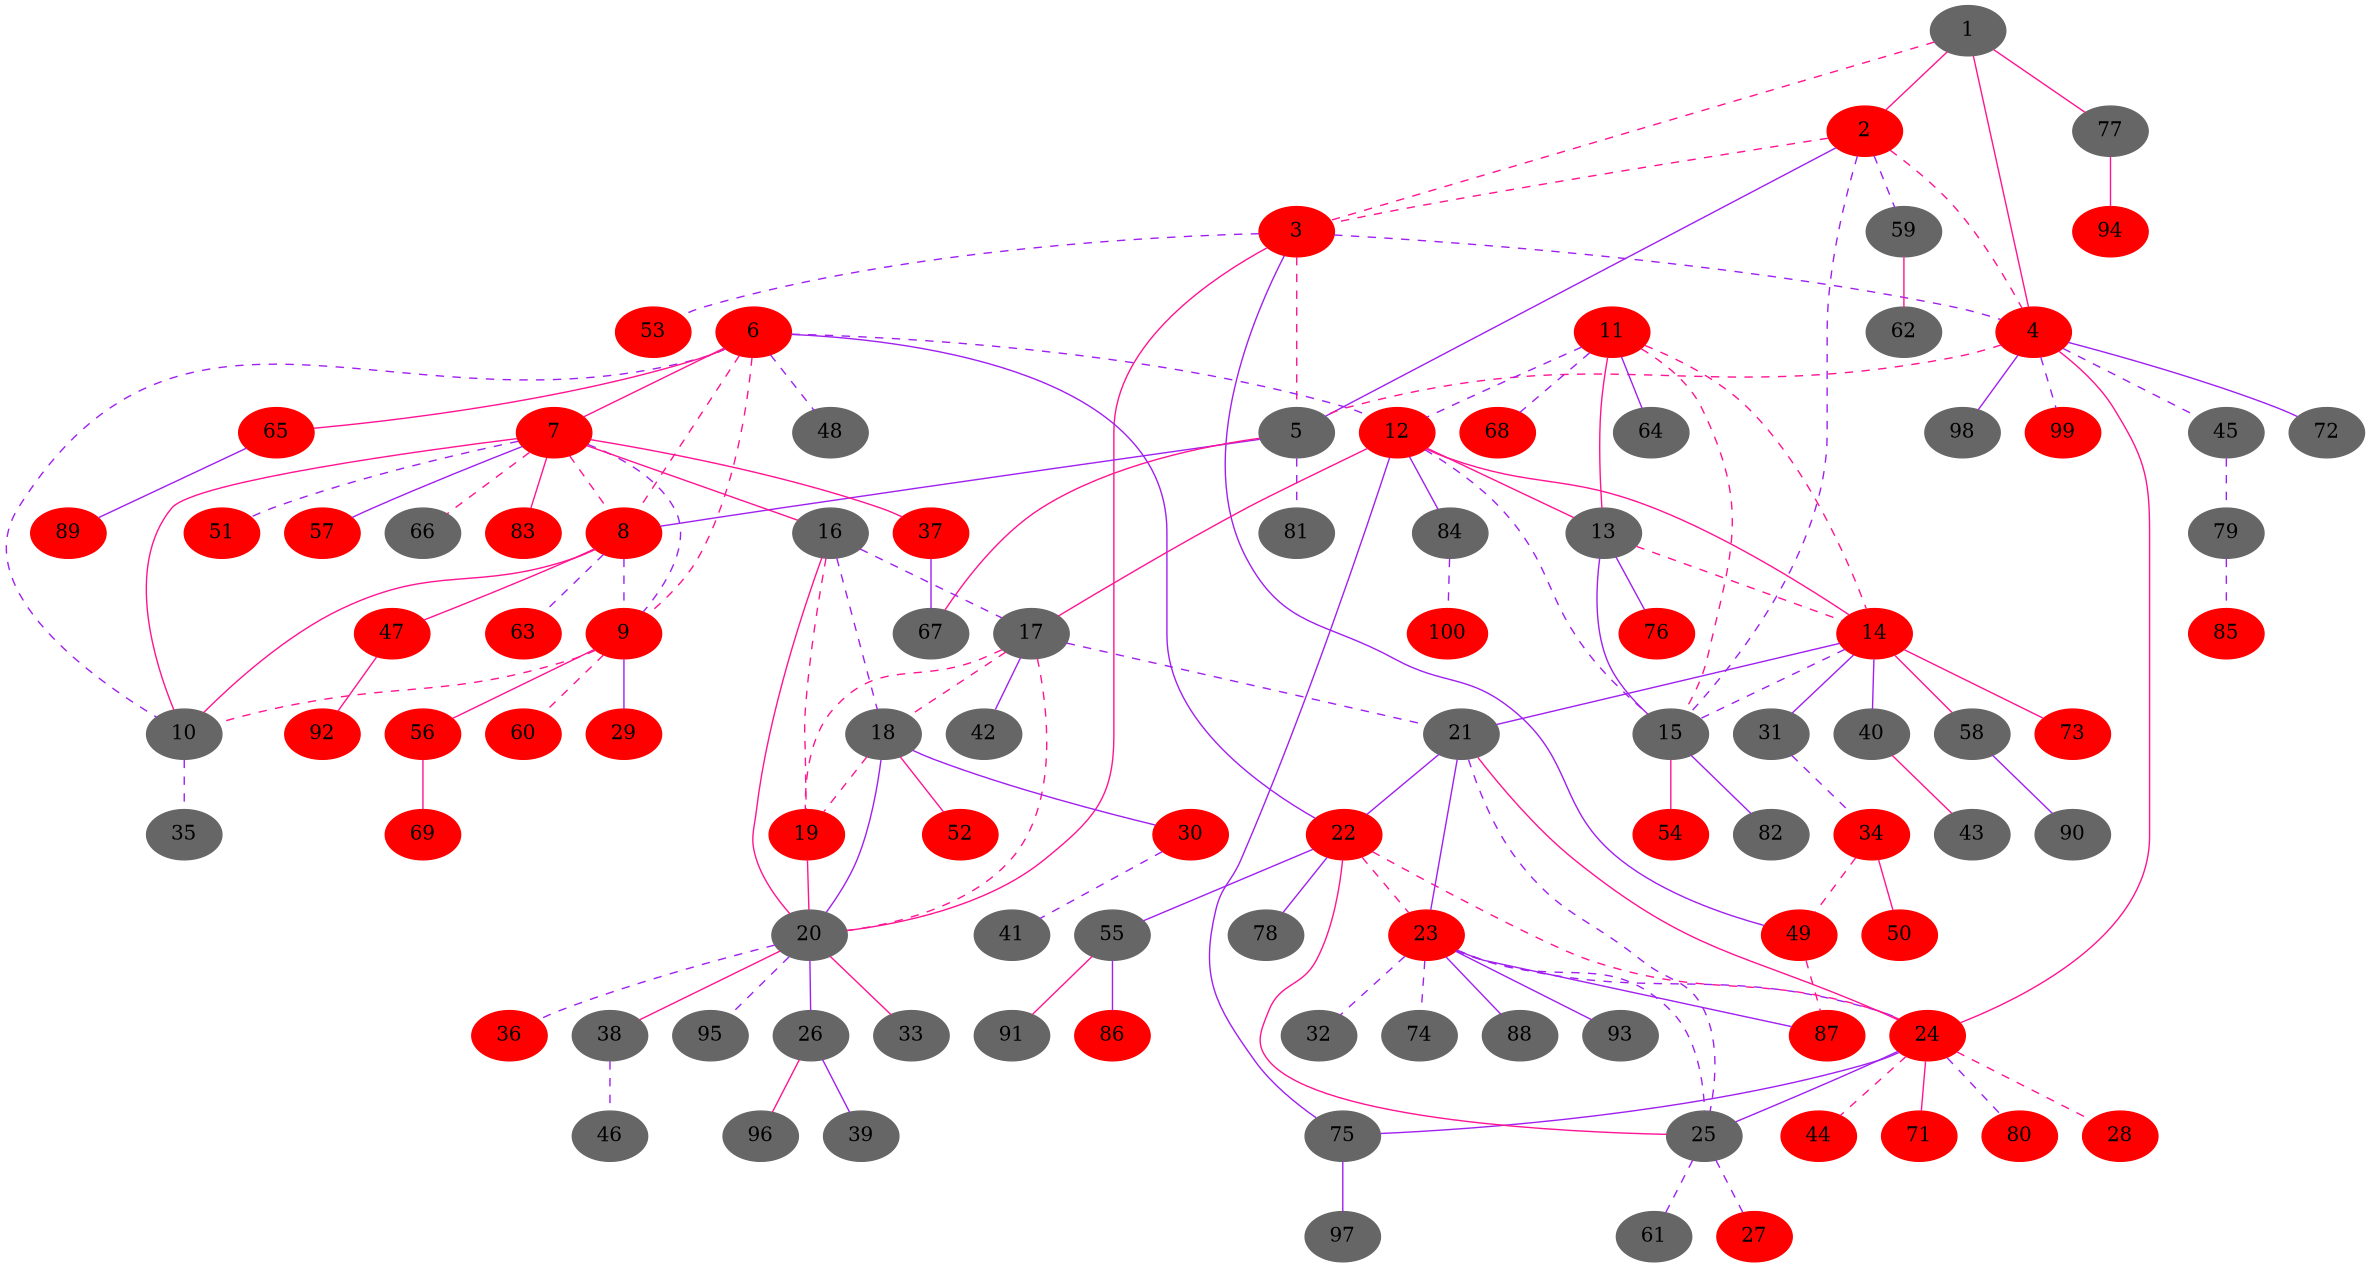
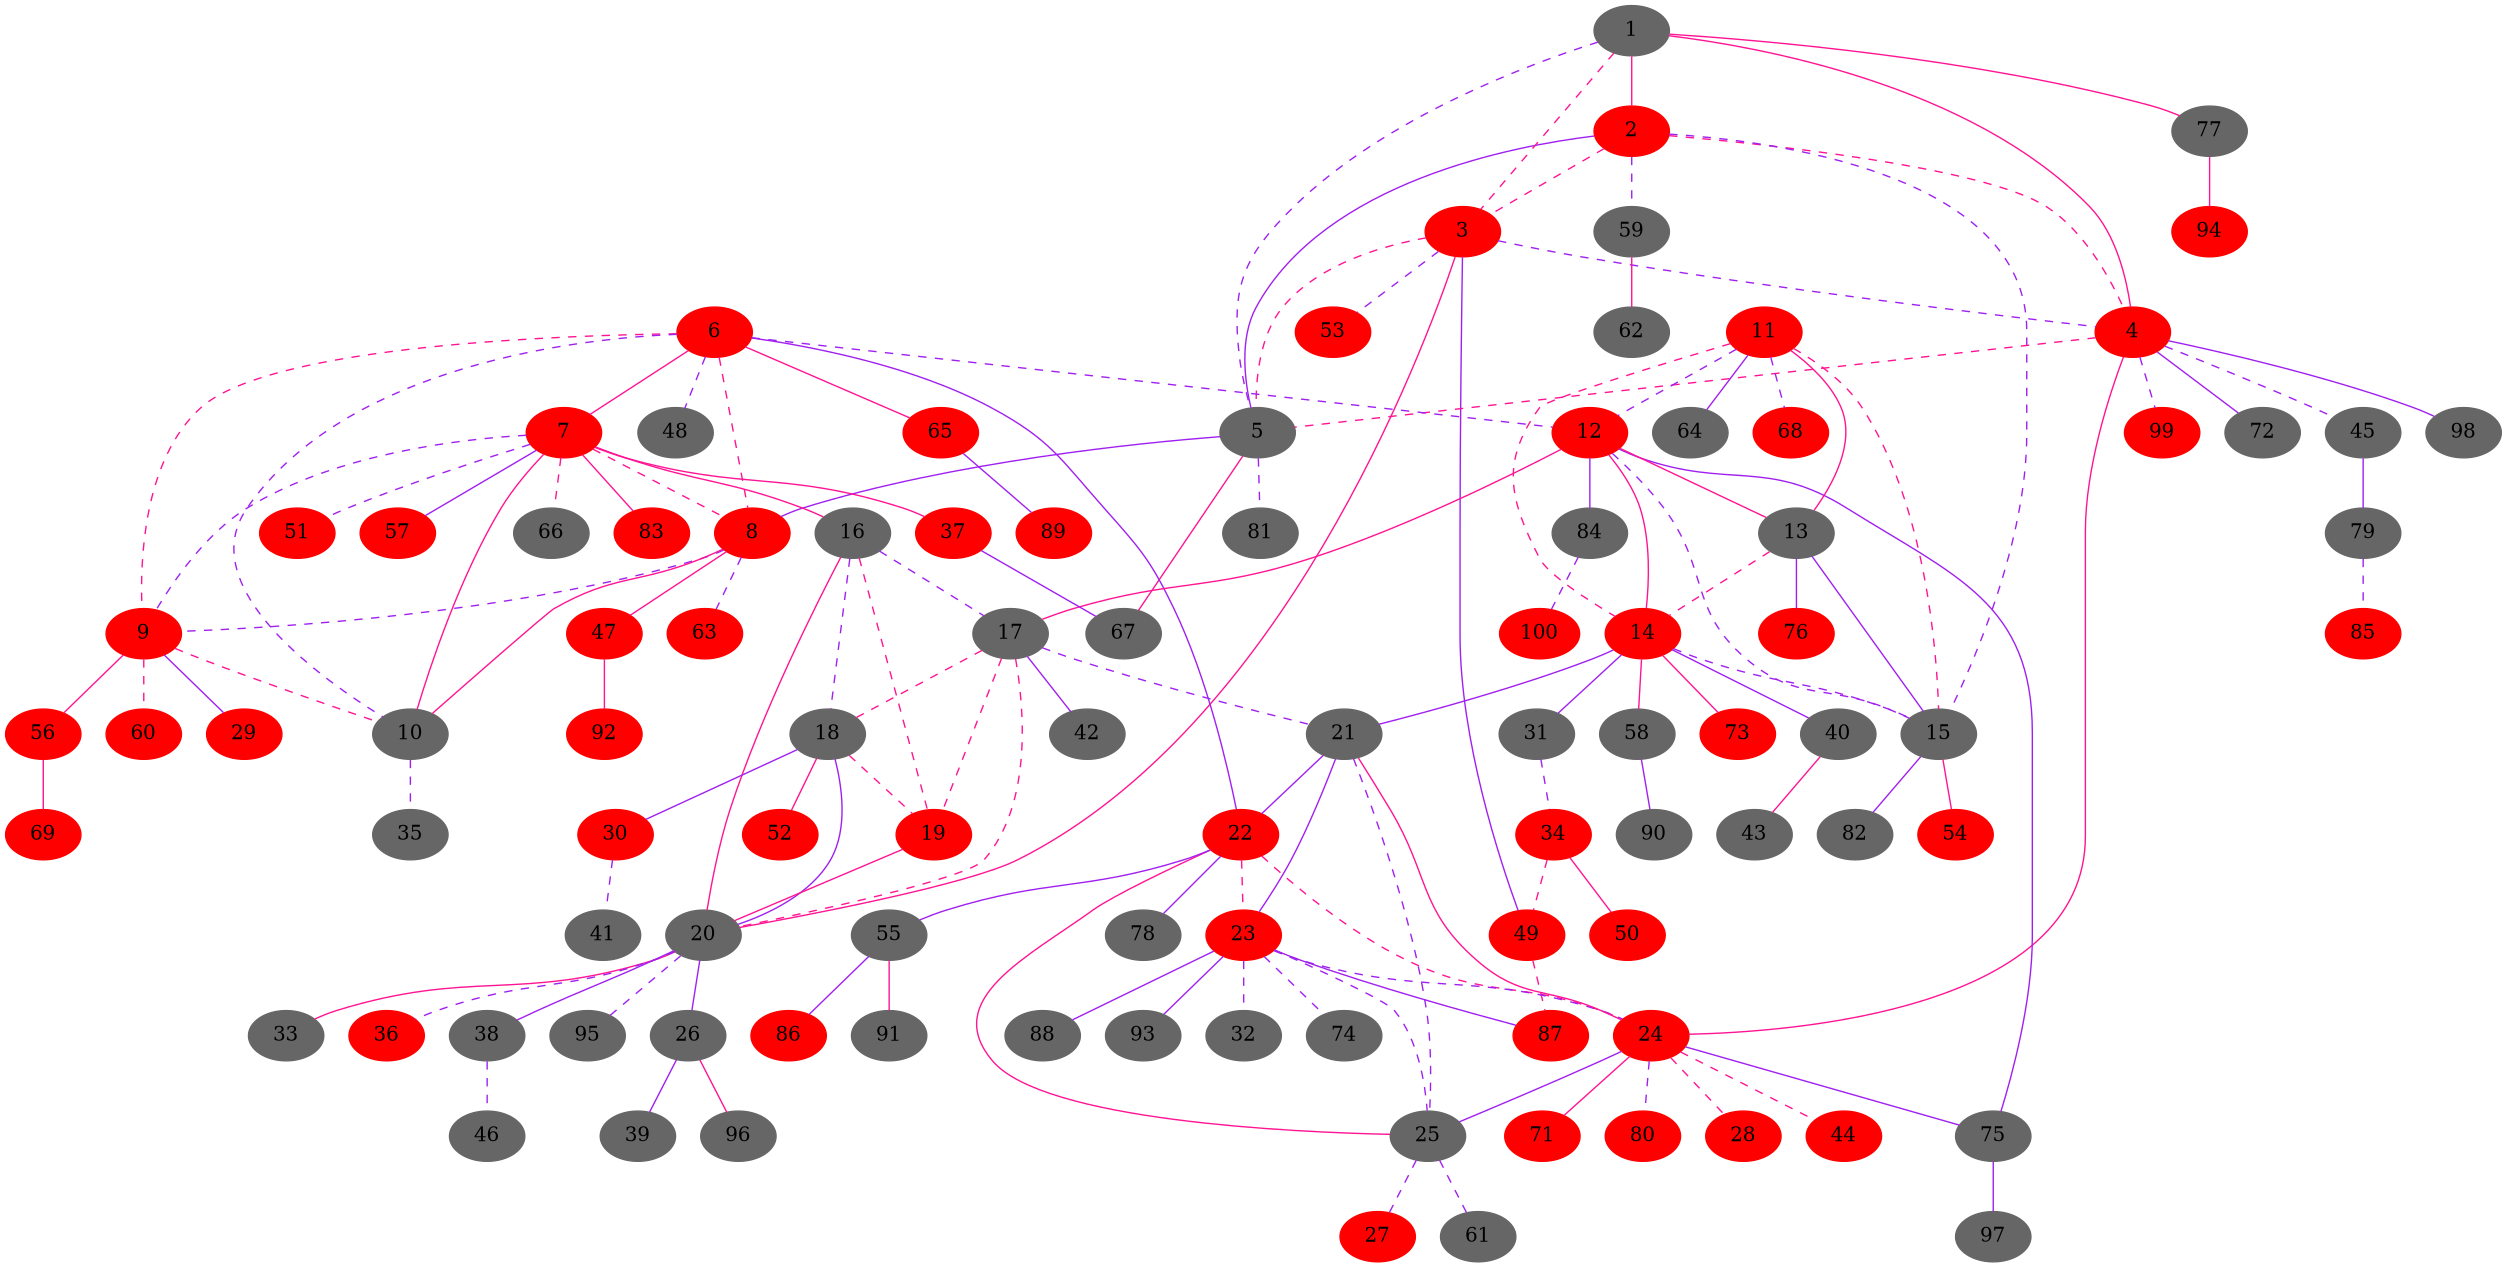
none -> (1343, 166)
(2226, 483) -> (2363, 483)
(710, 985) -> (595, 985)
